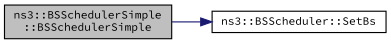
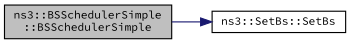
(299, 22) -> (279, 22)
